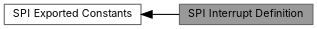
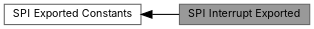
(246, 14) -> (245, 14)
